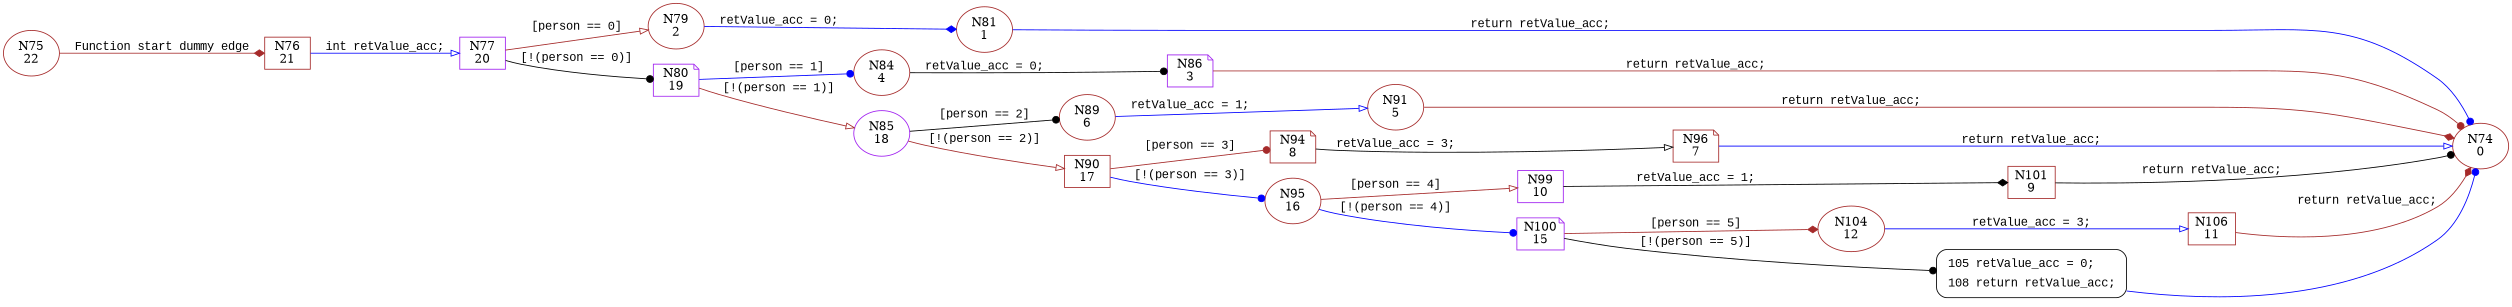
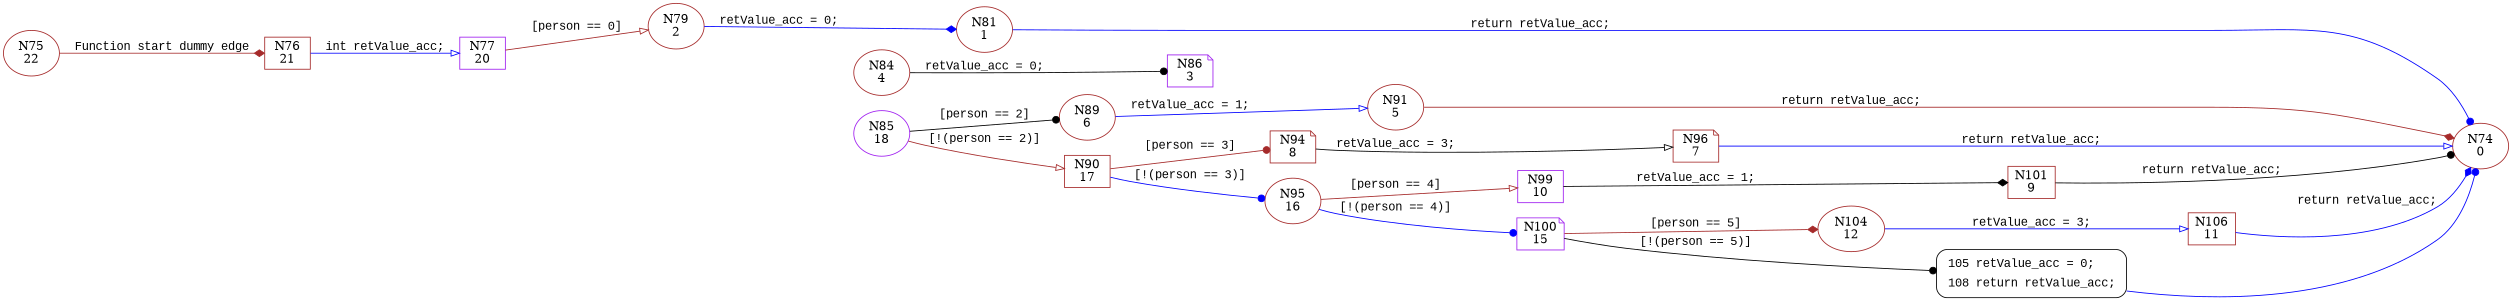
(1841, 71) -> none
(676, 80) -> none
(2360, 233) -> (2360, 233)
